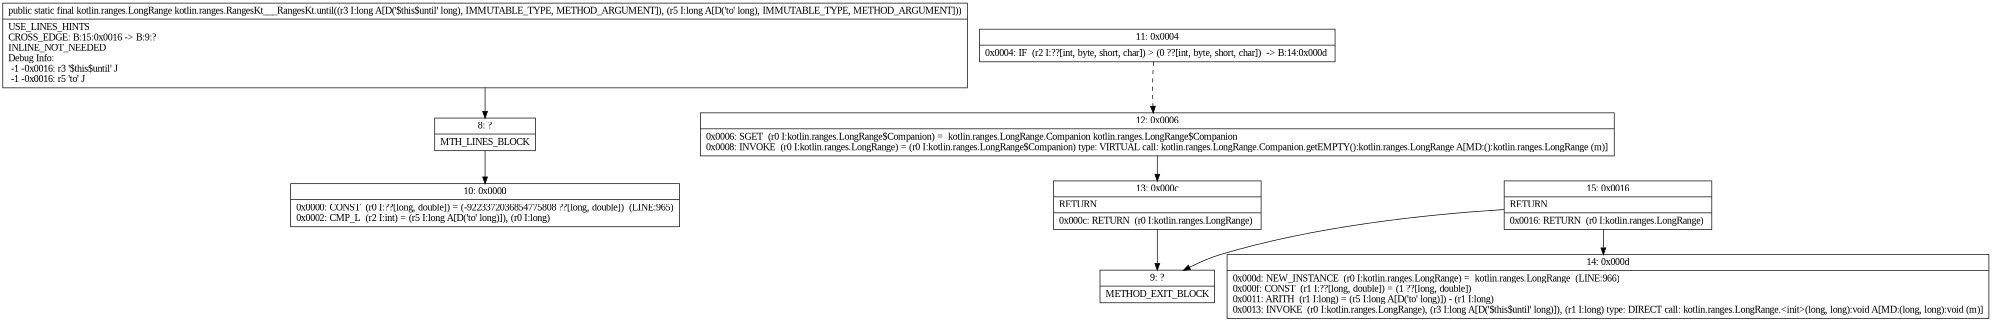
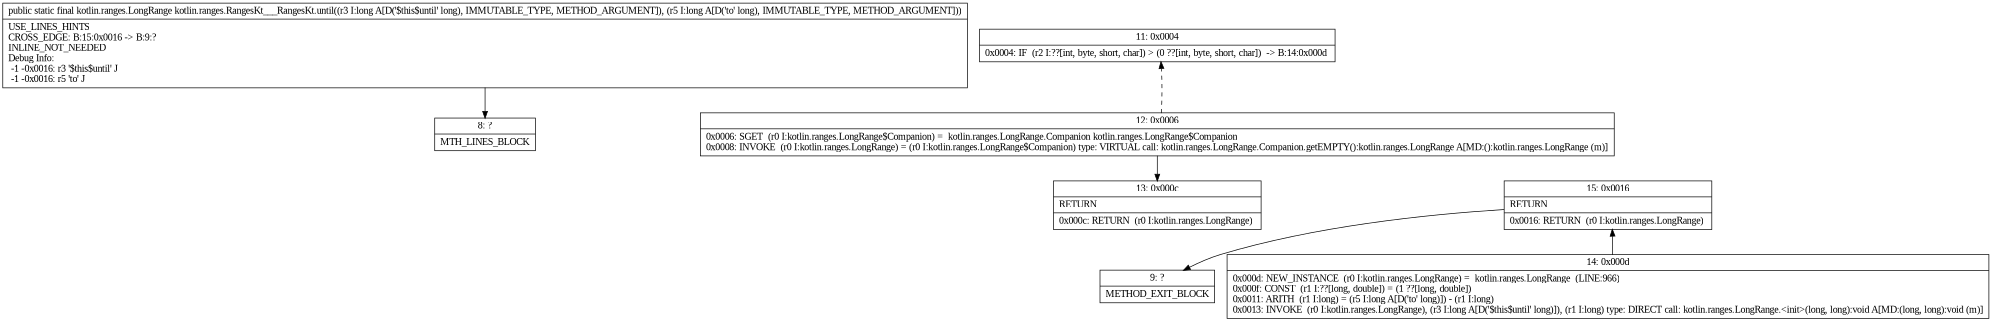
(1153, 84) -> (1162, 91)
(485, 205) -> none
(1603, 238) -> (1613, 246)
(1157, 246) -> none
